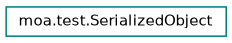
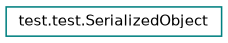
(116, 22) -> (114, 22)
